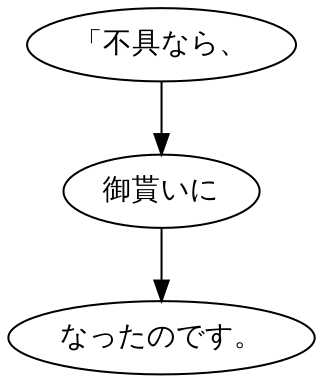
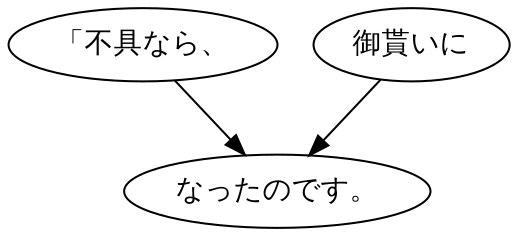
(162, 108) -> (203, 110)
